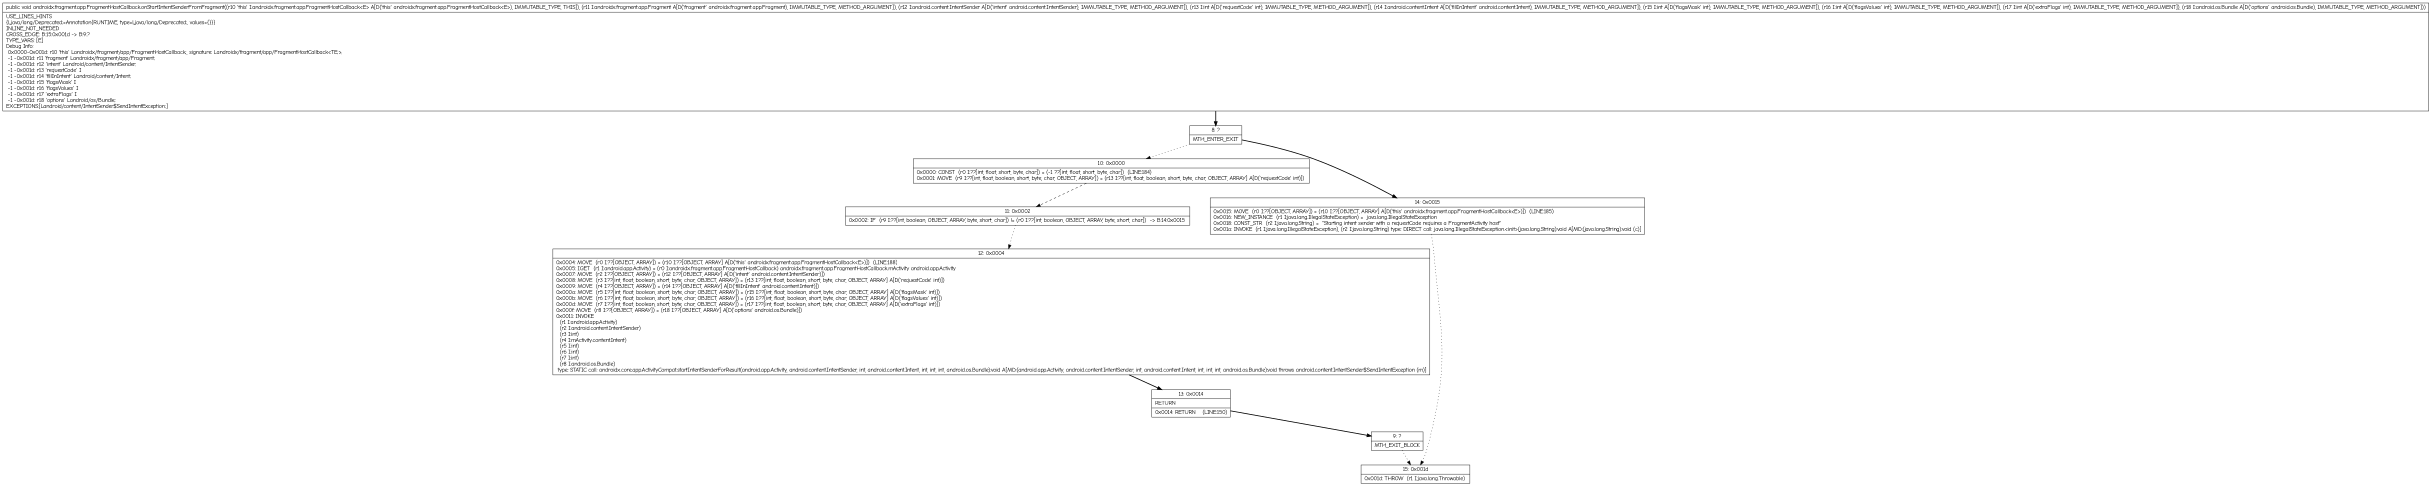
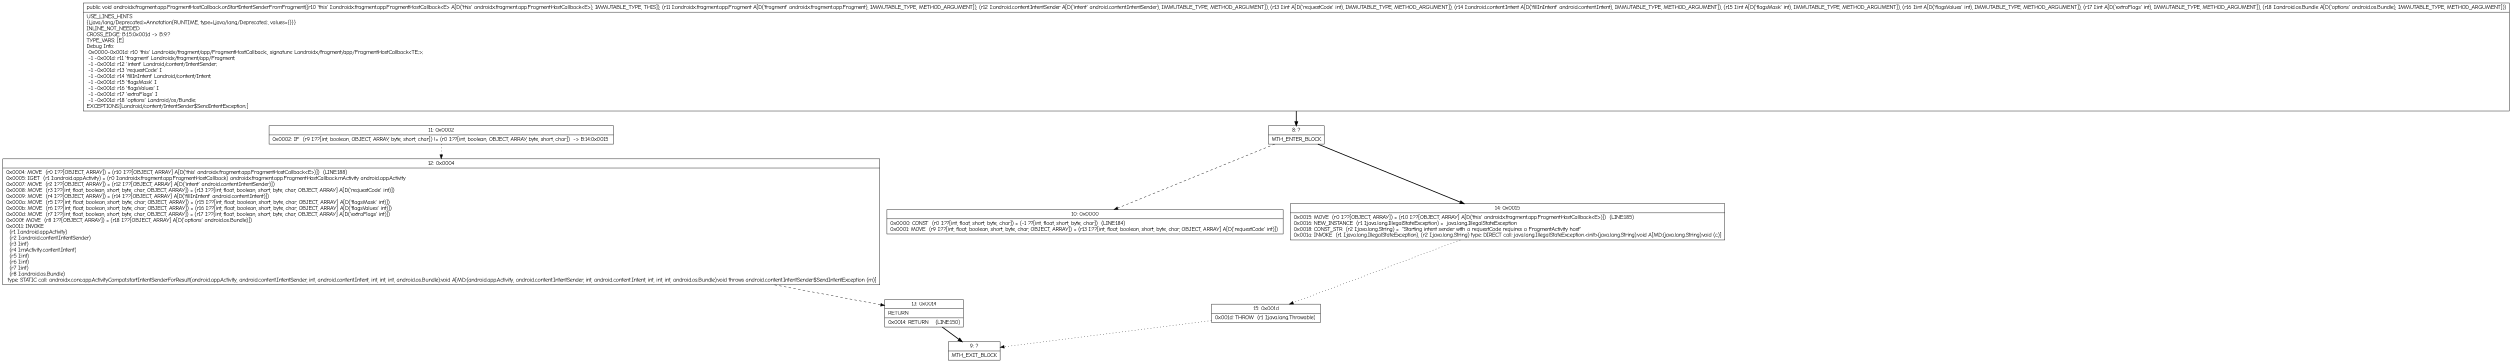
(1216, 139) -> (1296, 139)
(1170, 151) -> (1196, 176)
(1063, 194) -> none
(1144, 381) -> (828, 295)
(1405, 456) -> (1108, 334)
